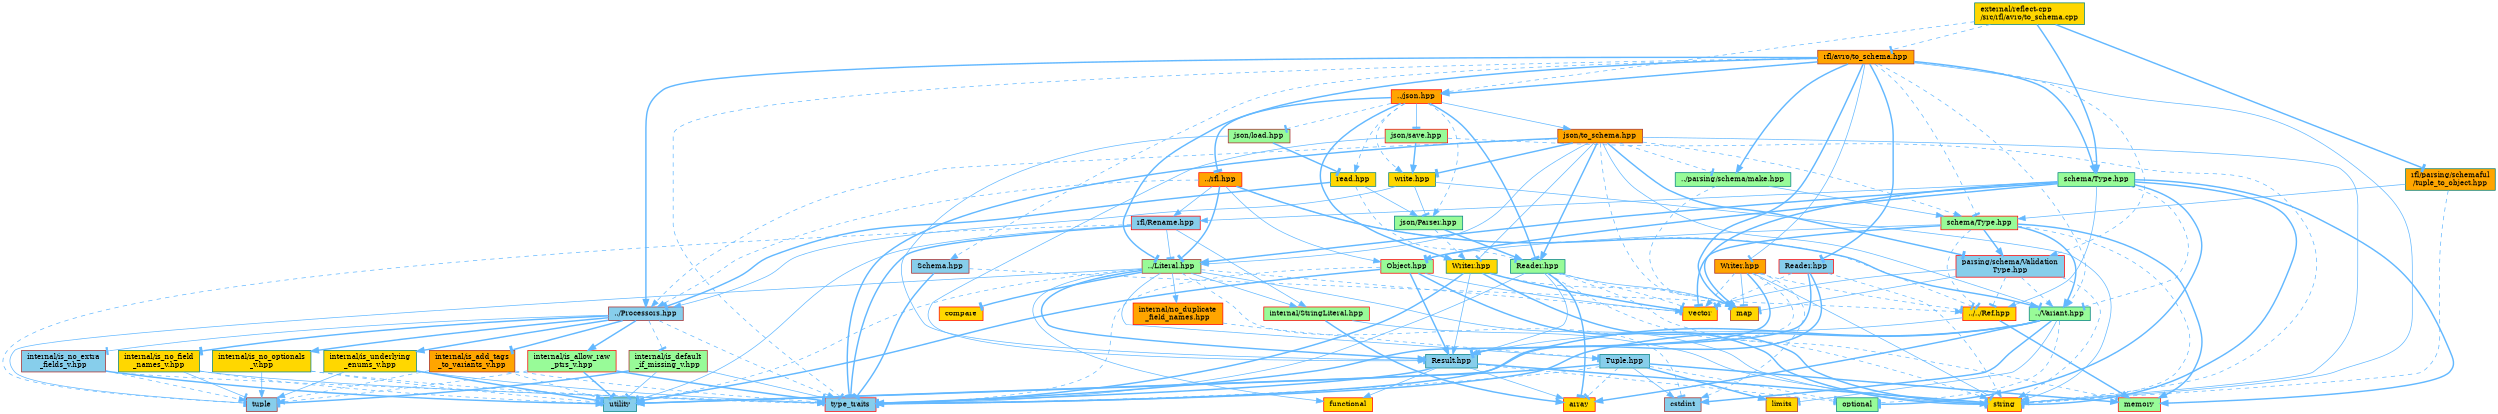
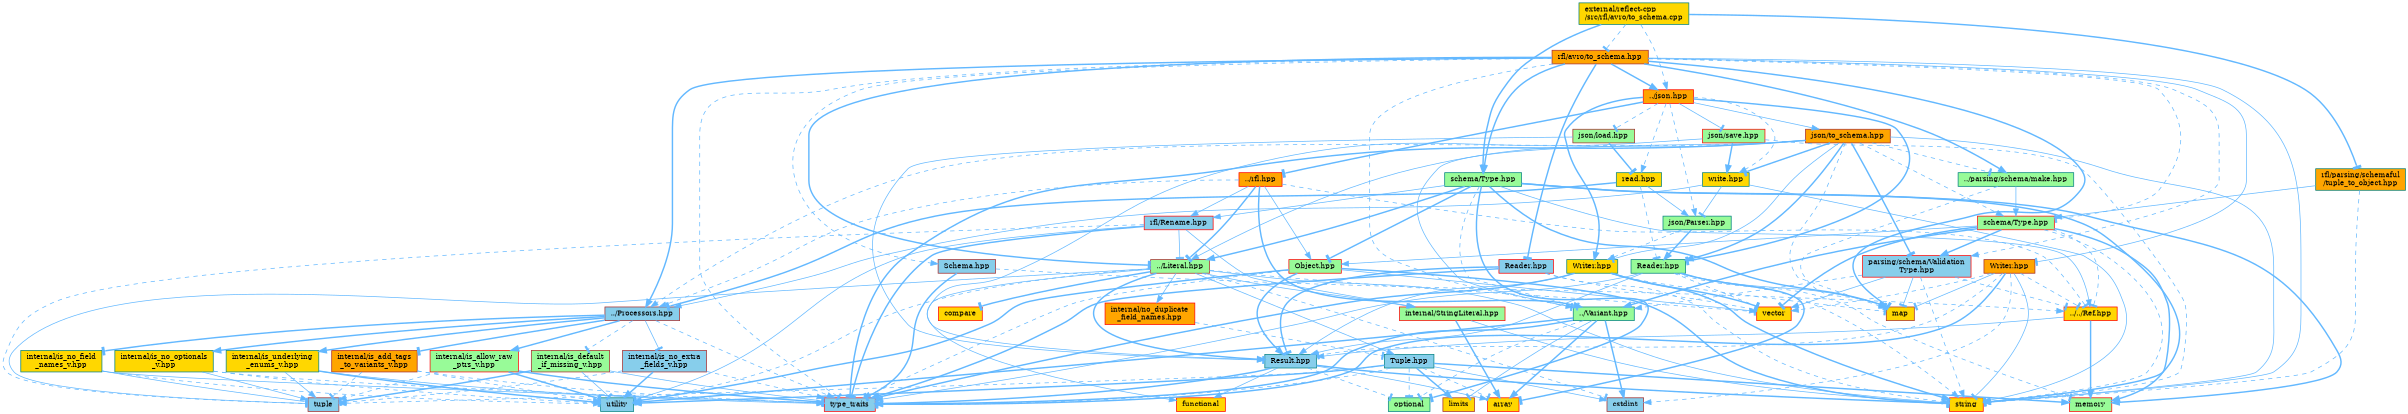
none -> (865, 388)
